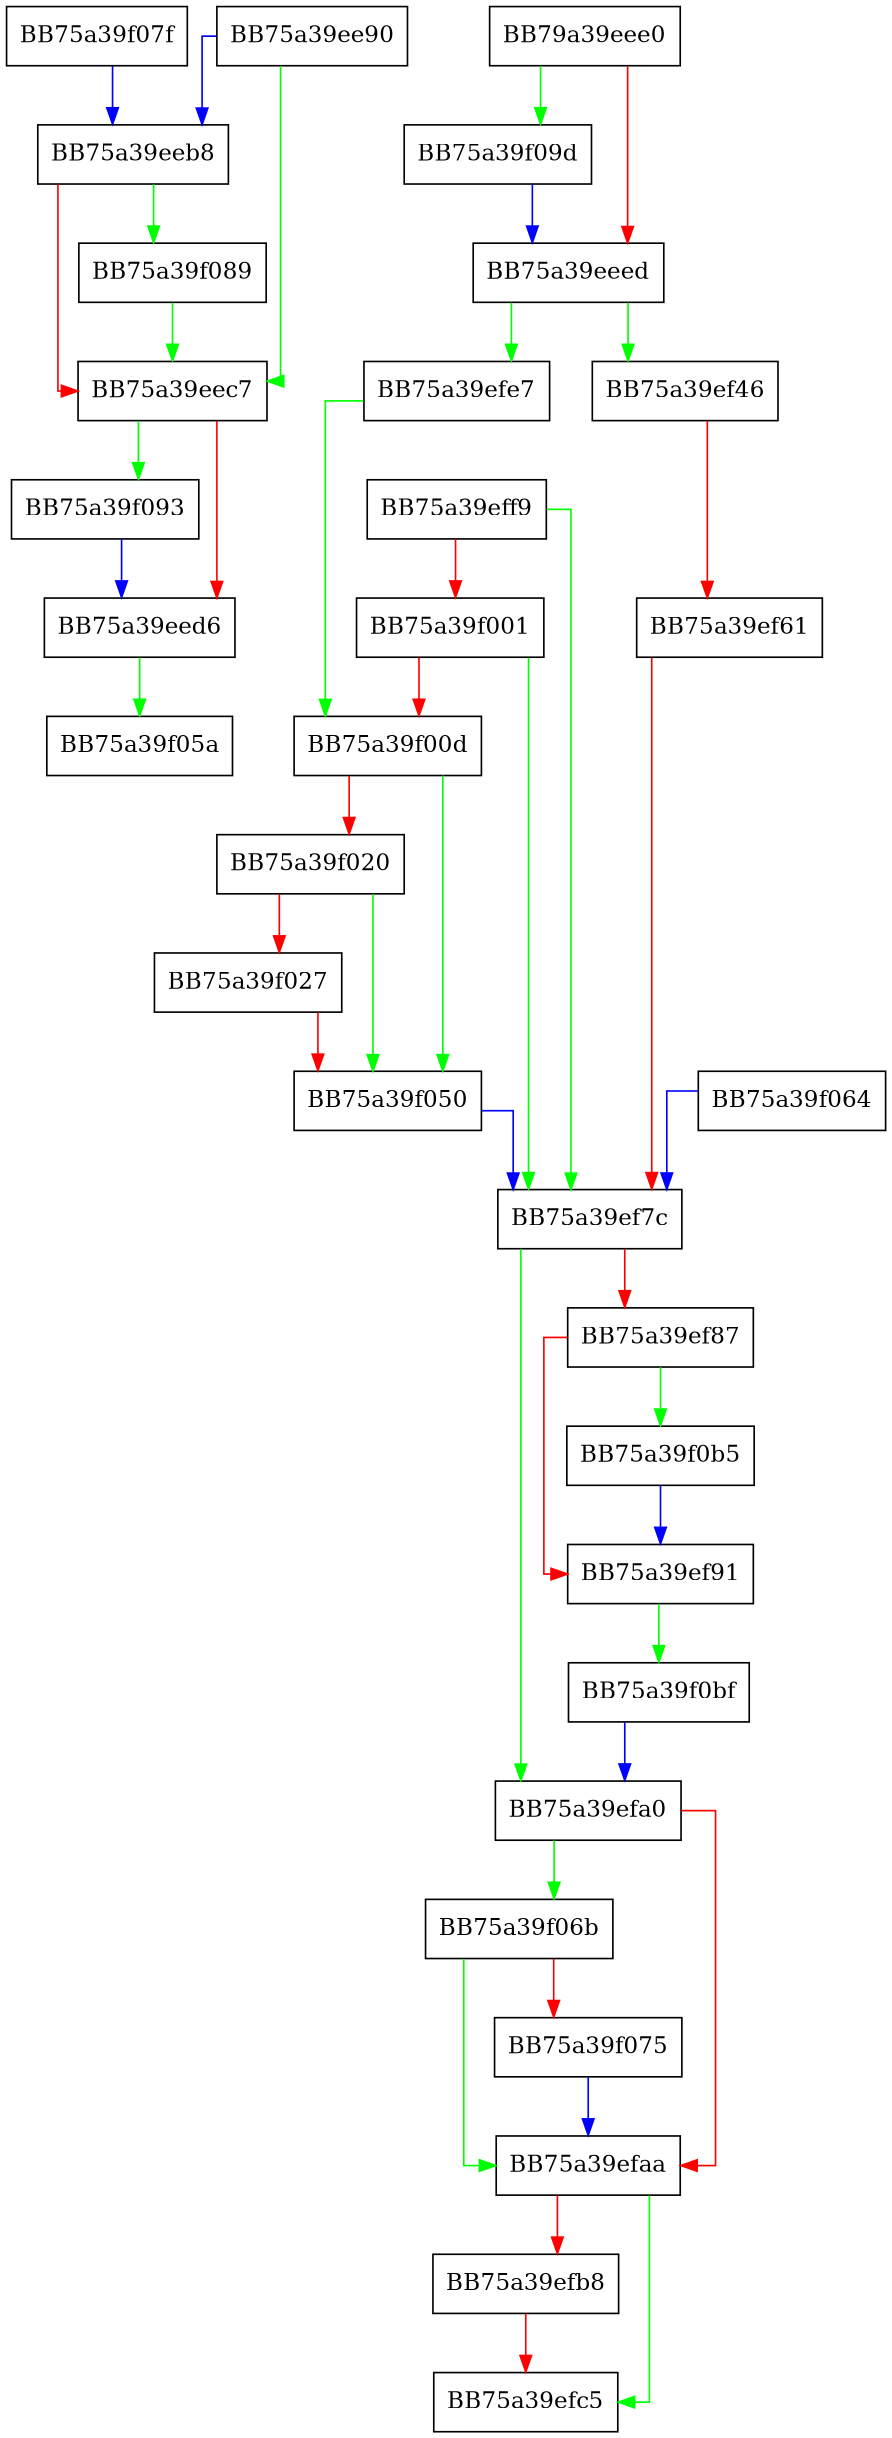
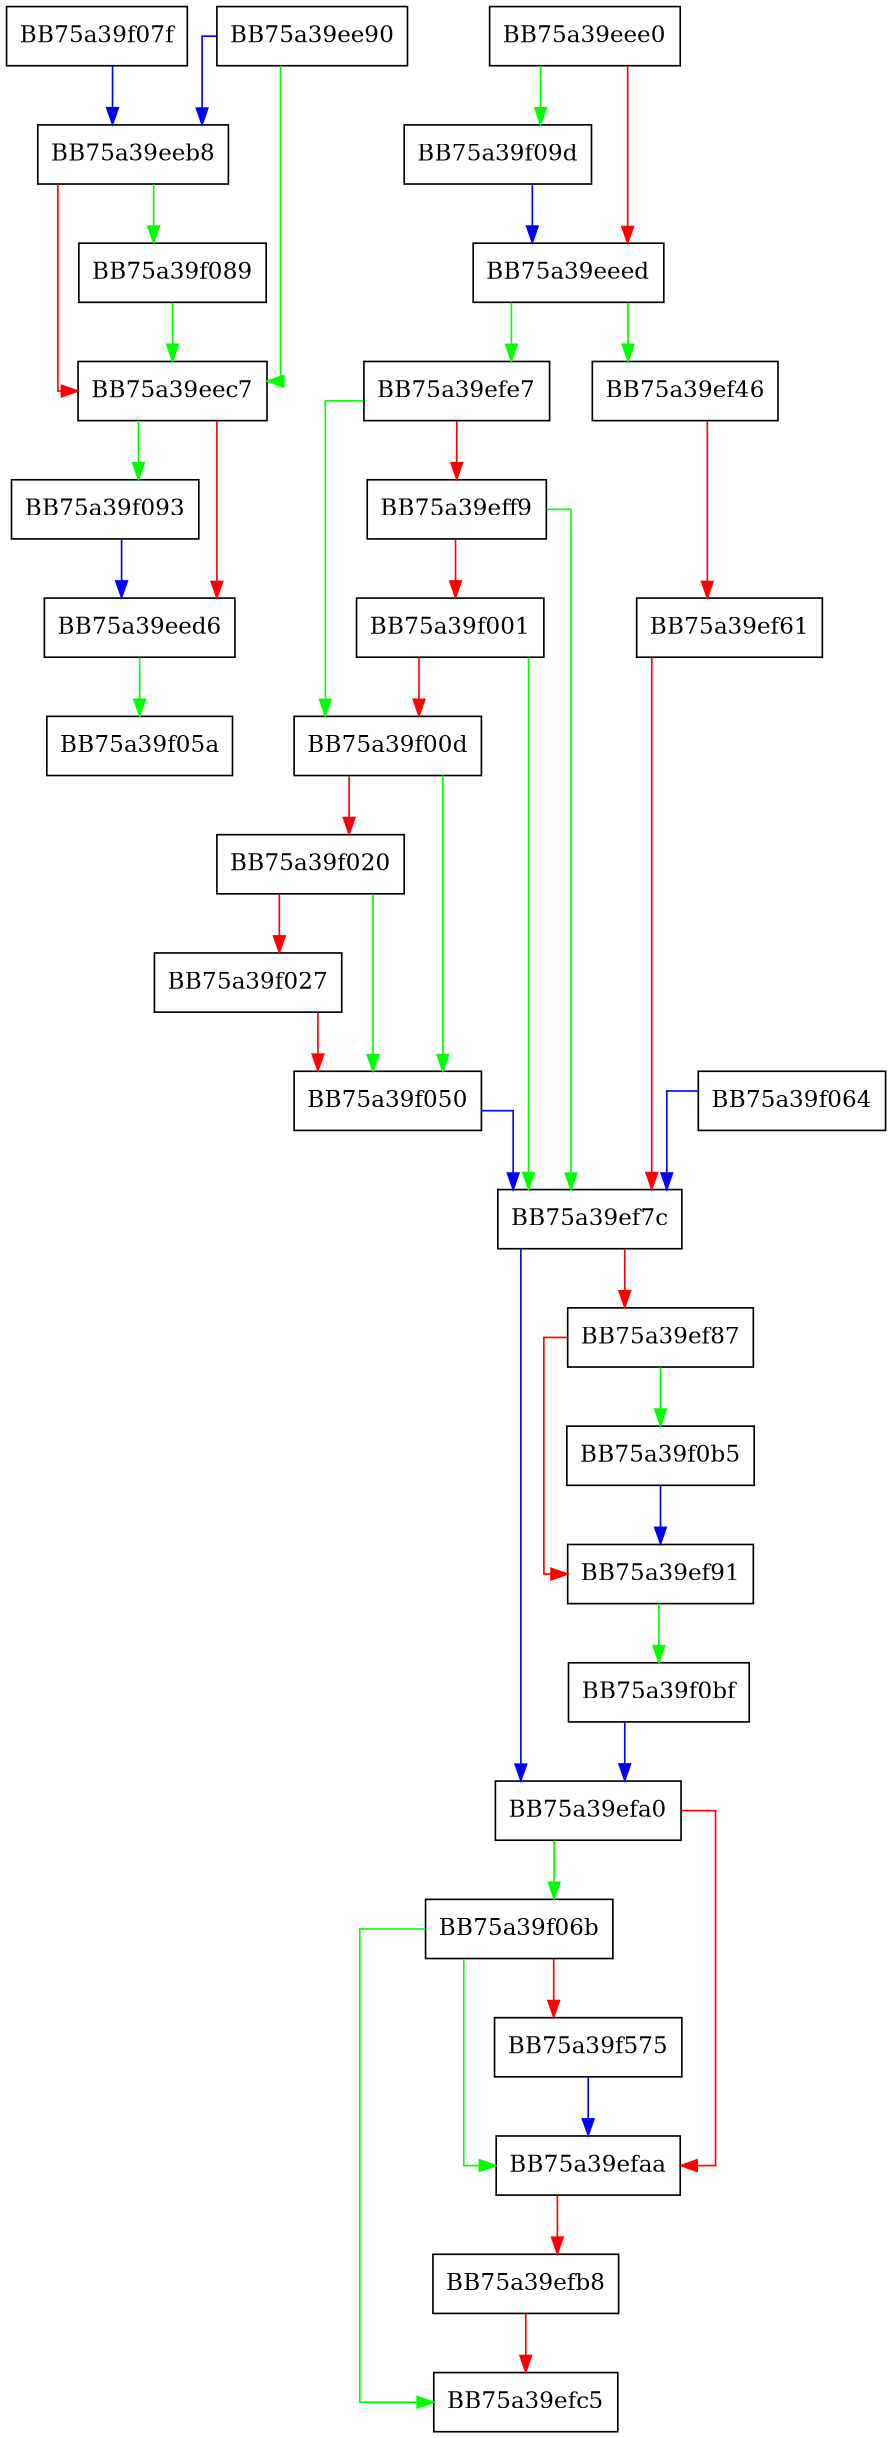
(585, 36) -> (585, 36)
none -> (457, 442)
(521, 1507) -> (521, 1507)
(588, 2047) -> (588, 2047)
(649, 2306) -> (360, 2162)
